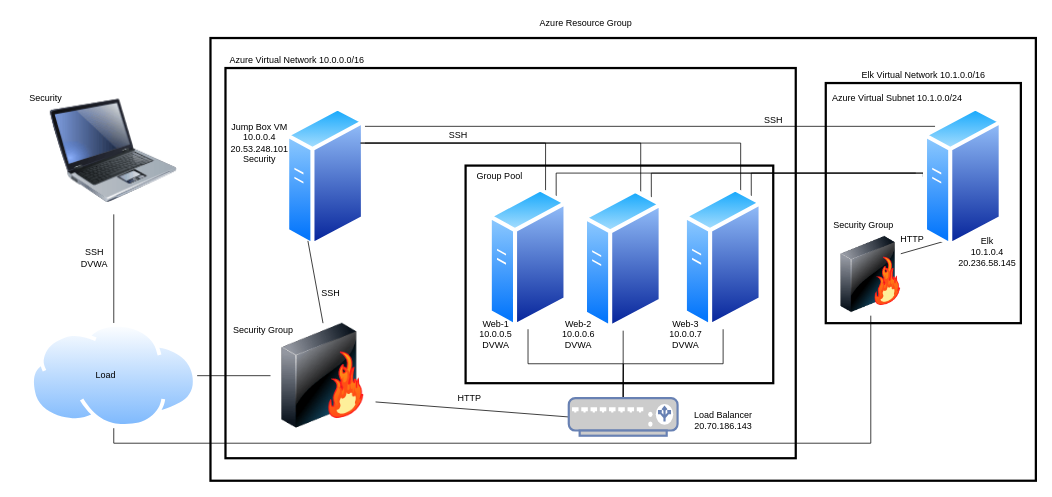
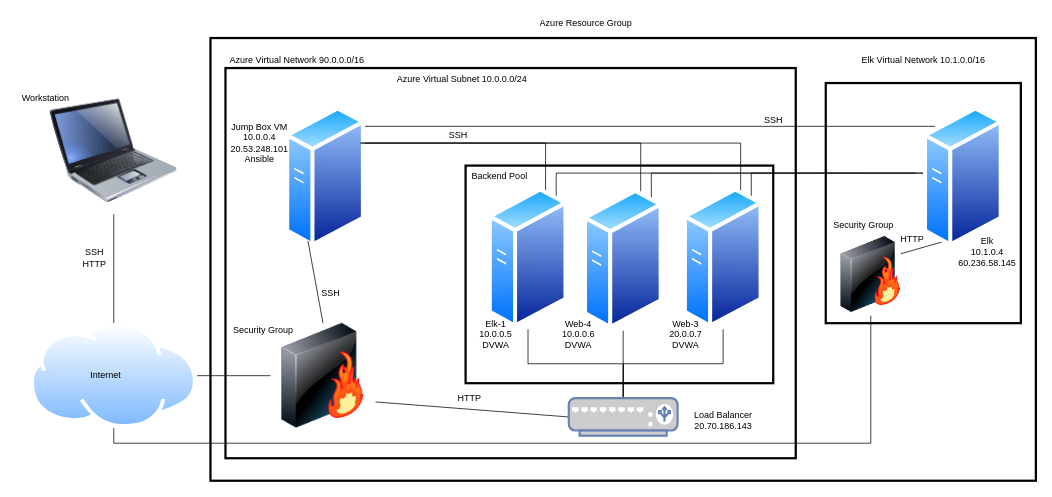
(297, 60) -> (297, 60)
(923, 75) -> (923, 60)
none -> (462, 79)
(46, 98) -> (46, 98)
(897, 98) -> none
(260, 143) -> (260, 143)
(500, 177) -> (500, 177)
(987, 252) -> (987, 252)
(95, 258) -> (95, 258)
(496, 334) -> (496, 334)
(578, 334) -> (578, 334)
(686, 334) -> (686, 334)
(106, 375) -> (106, 375)
